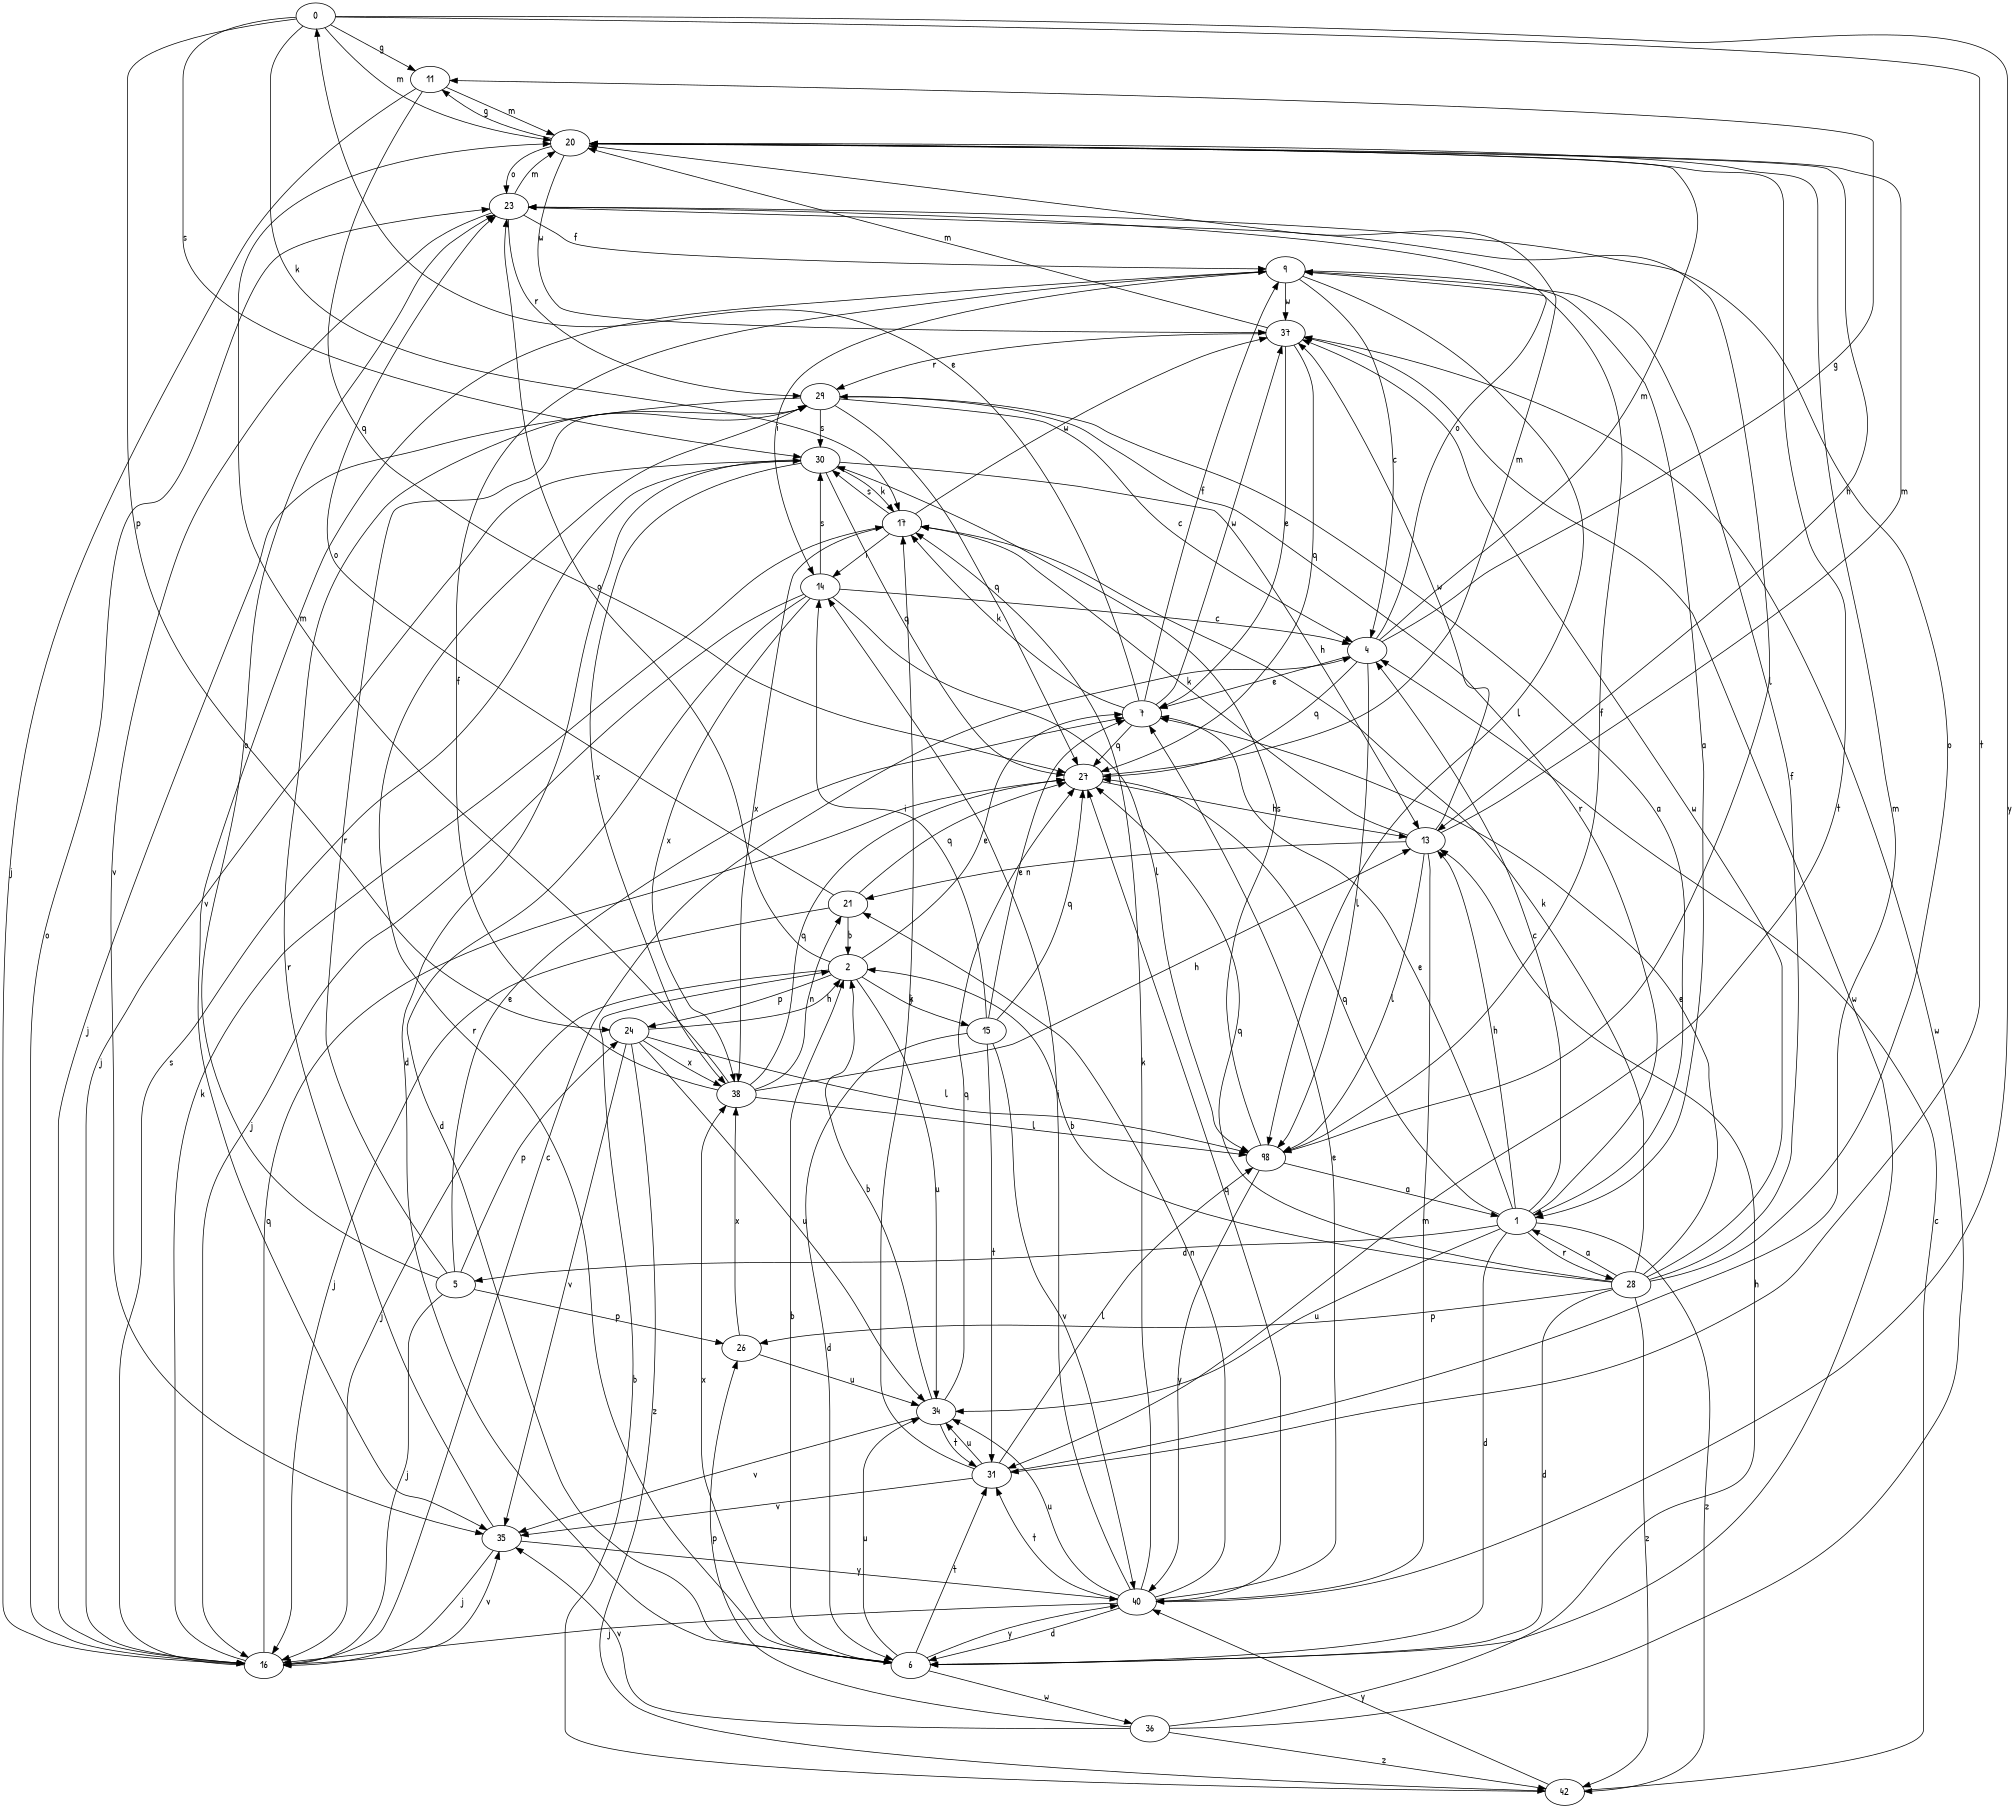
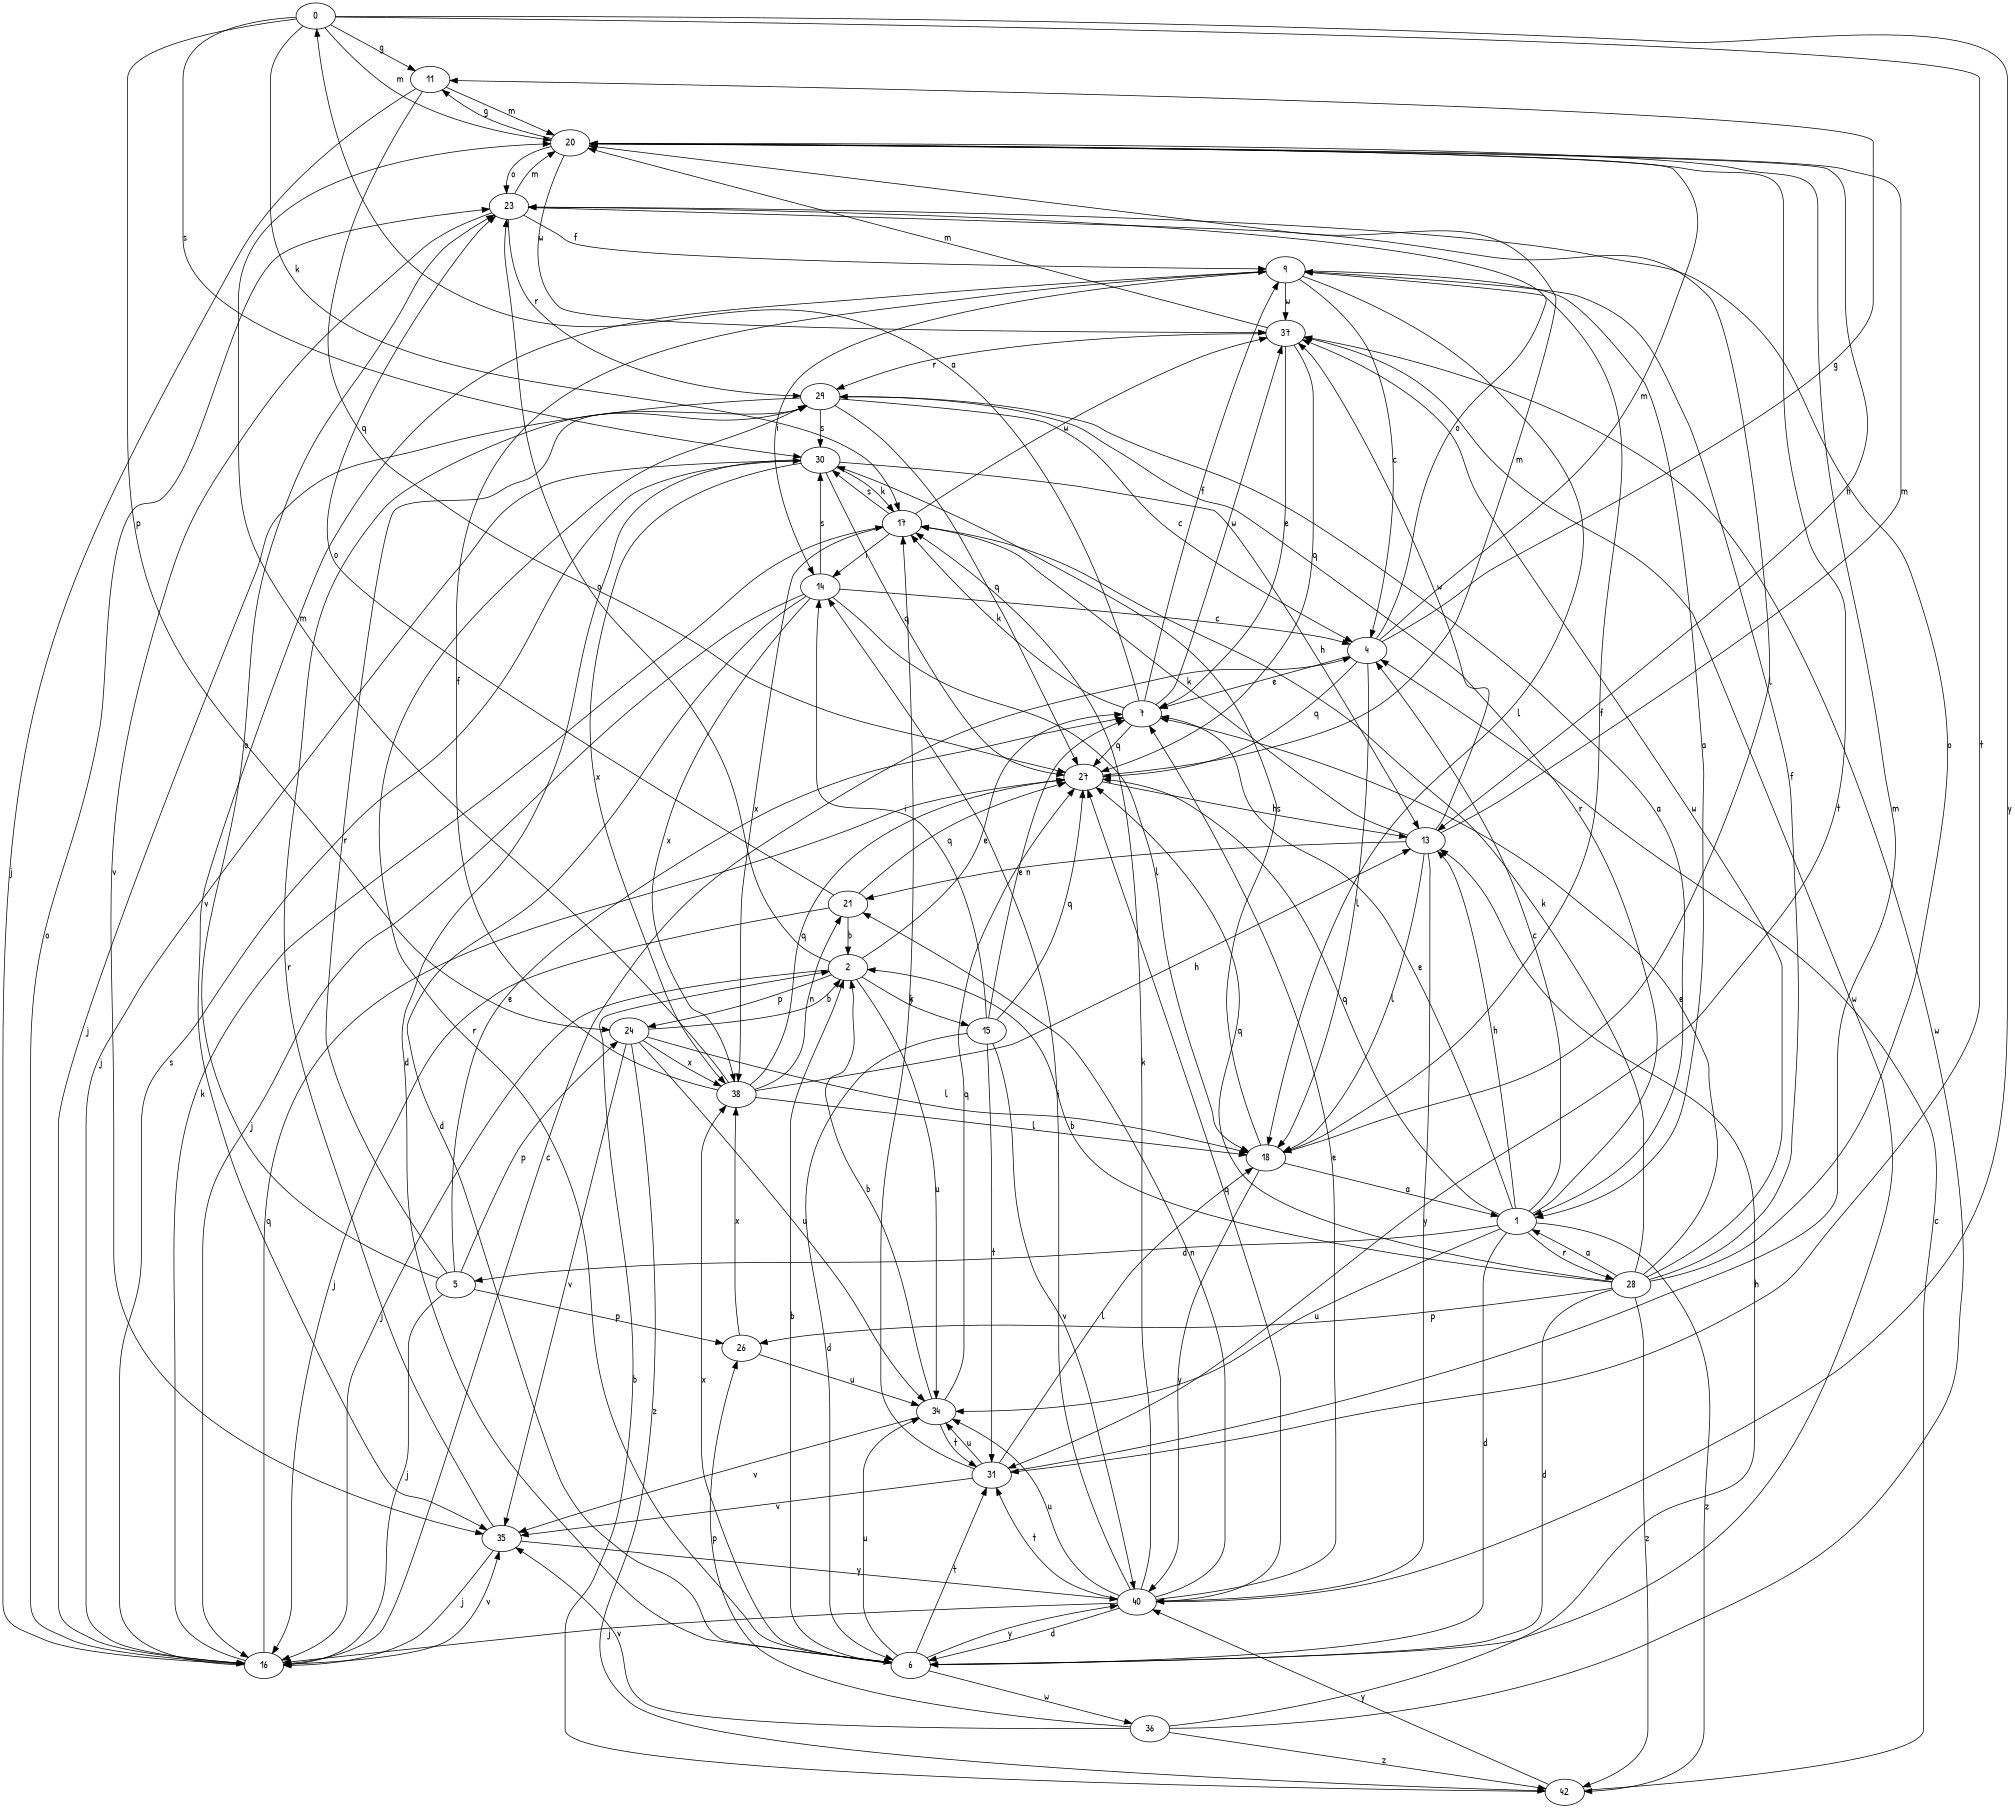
(954, 365) -> (954, 365)
(829, 999) -> (829, 999)
(1266, 1158) -> (1266, 1158)
(1426, 1221) -> (1426, 1221)
